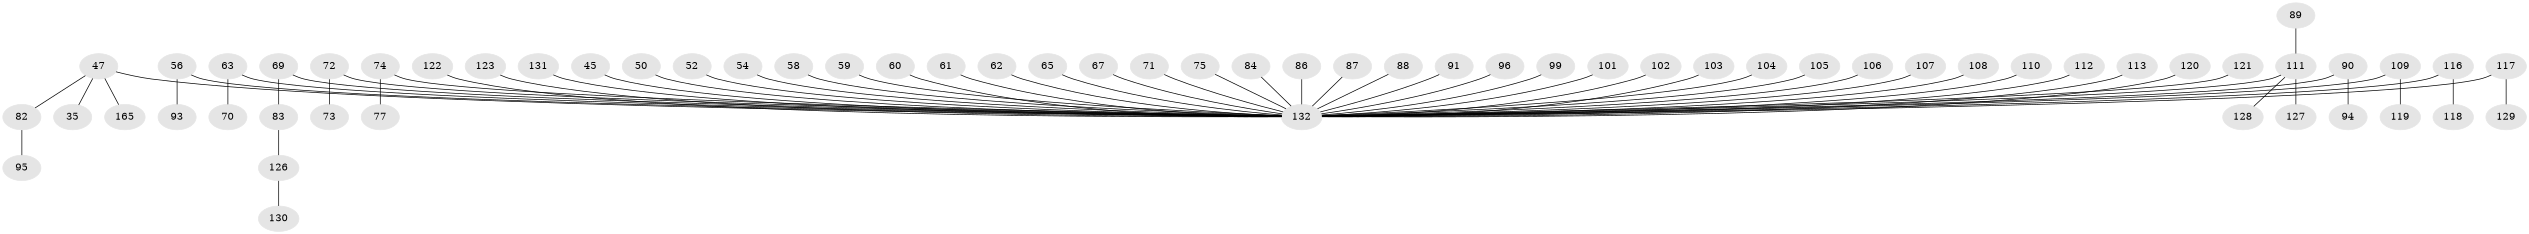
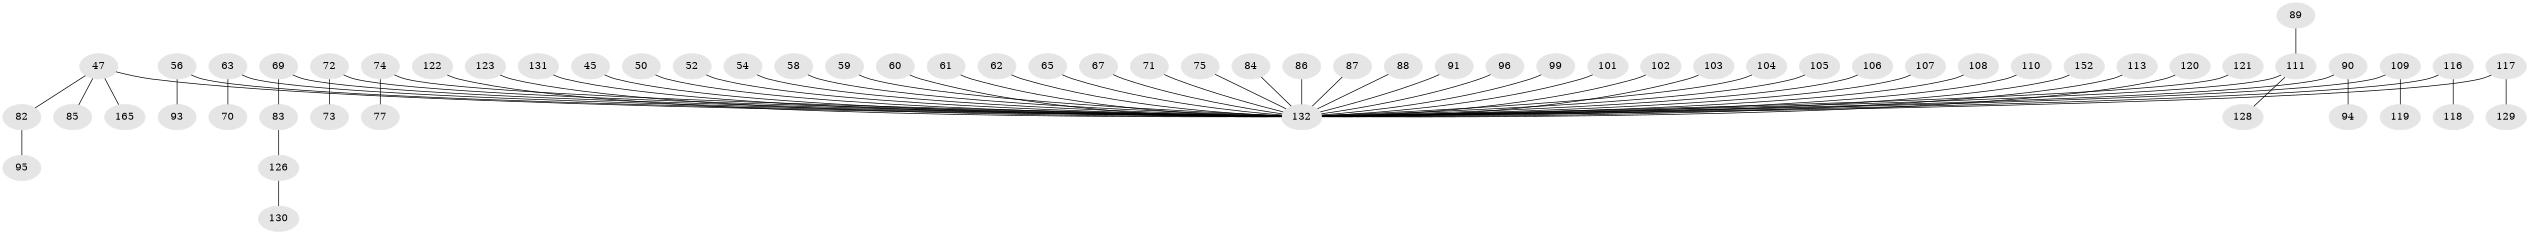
(2084, 66) -> (2084, 66)
(73, 117) -> (73, 117)
(2296, 117) -> none
